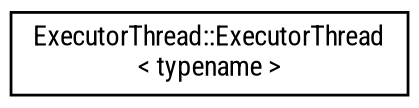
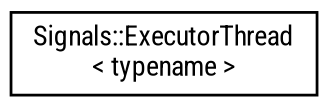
(210, 54) -> (164, 54)
